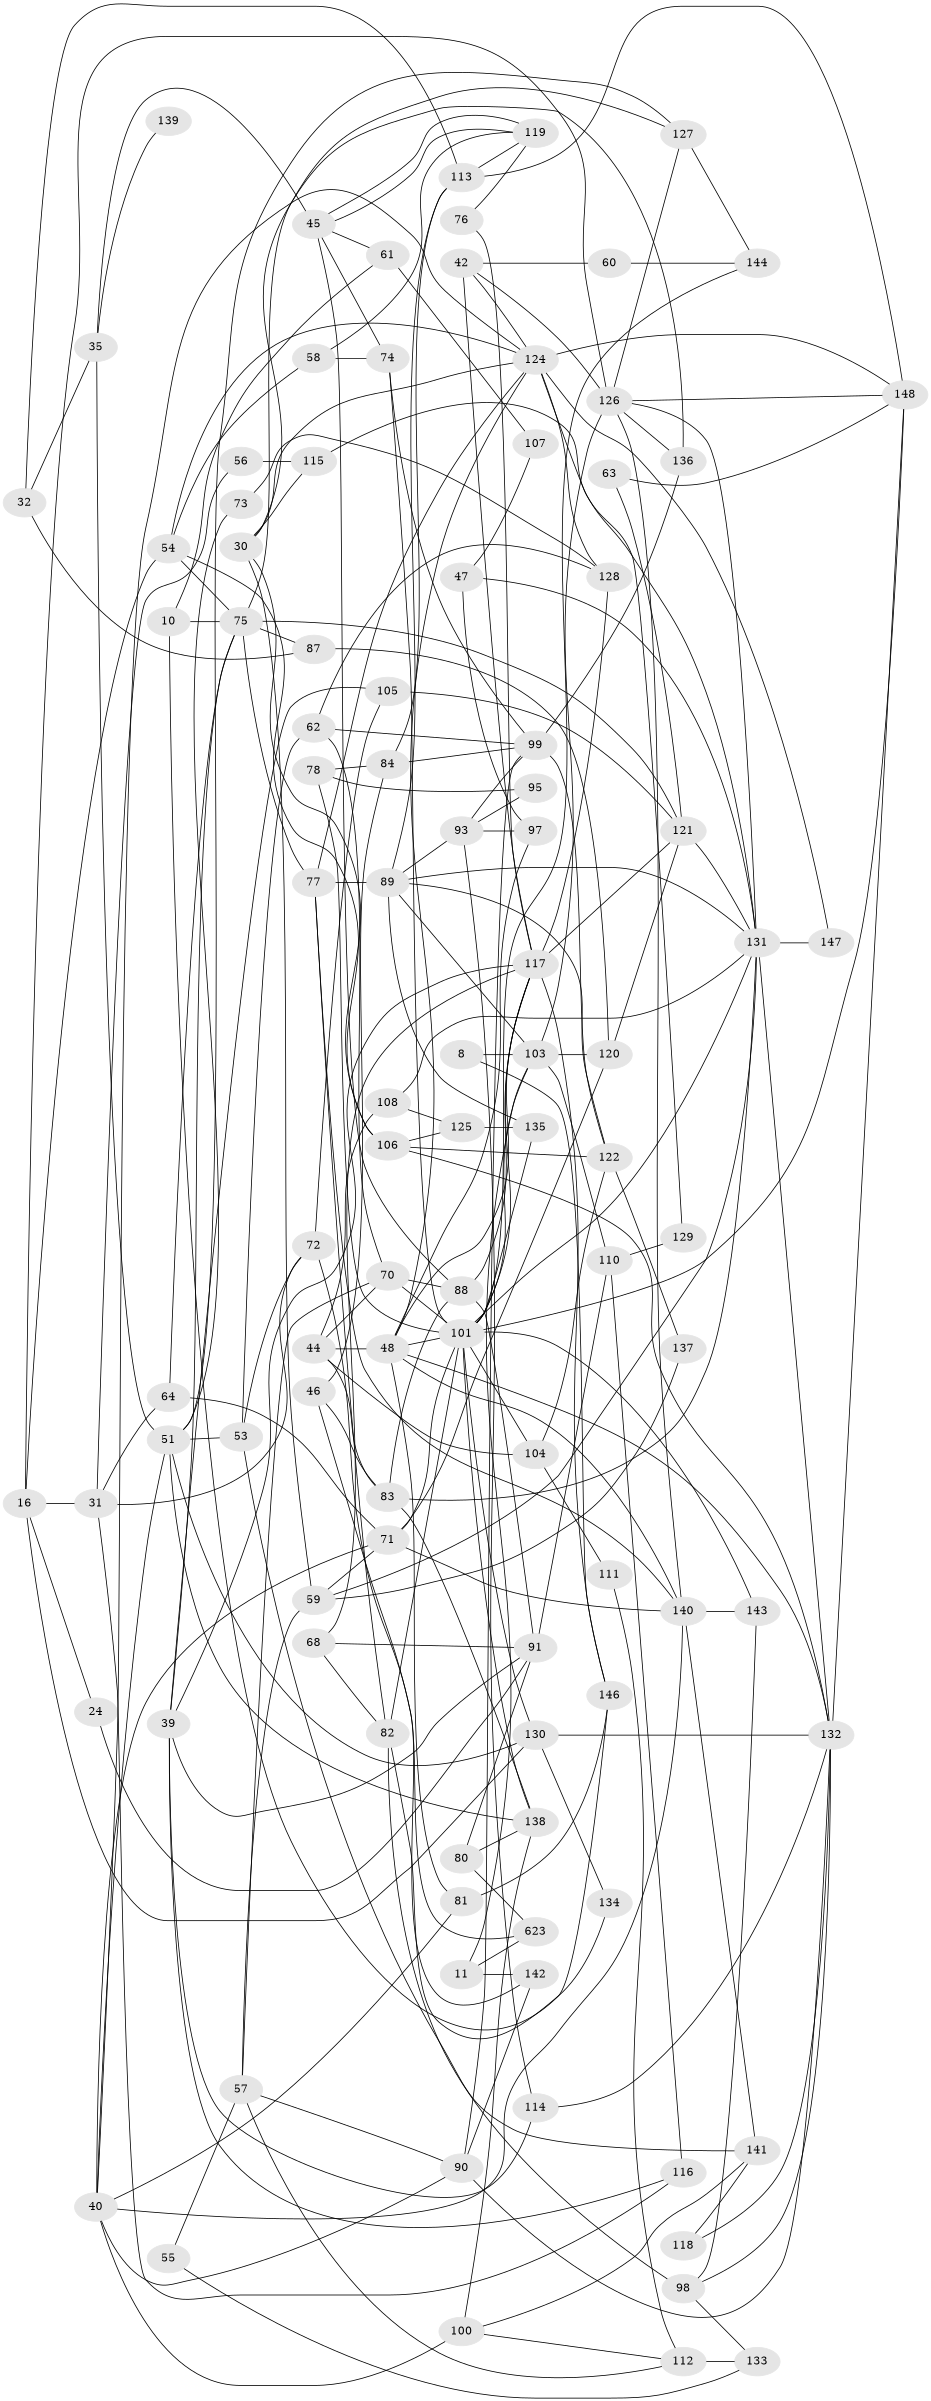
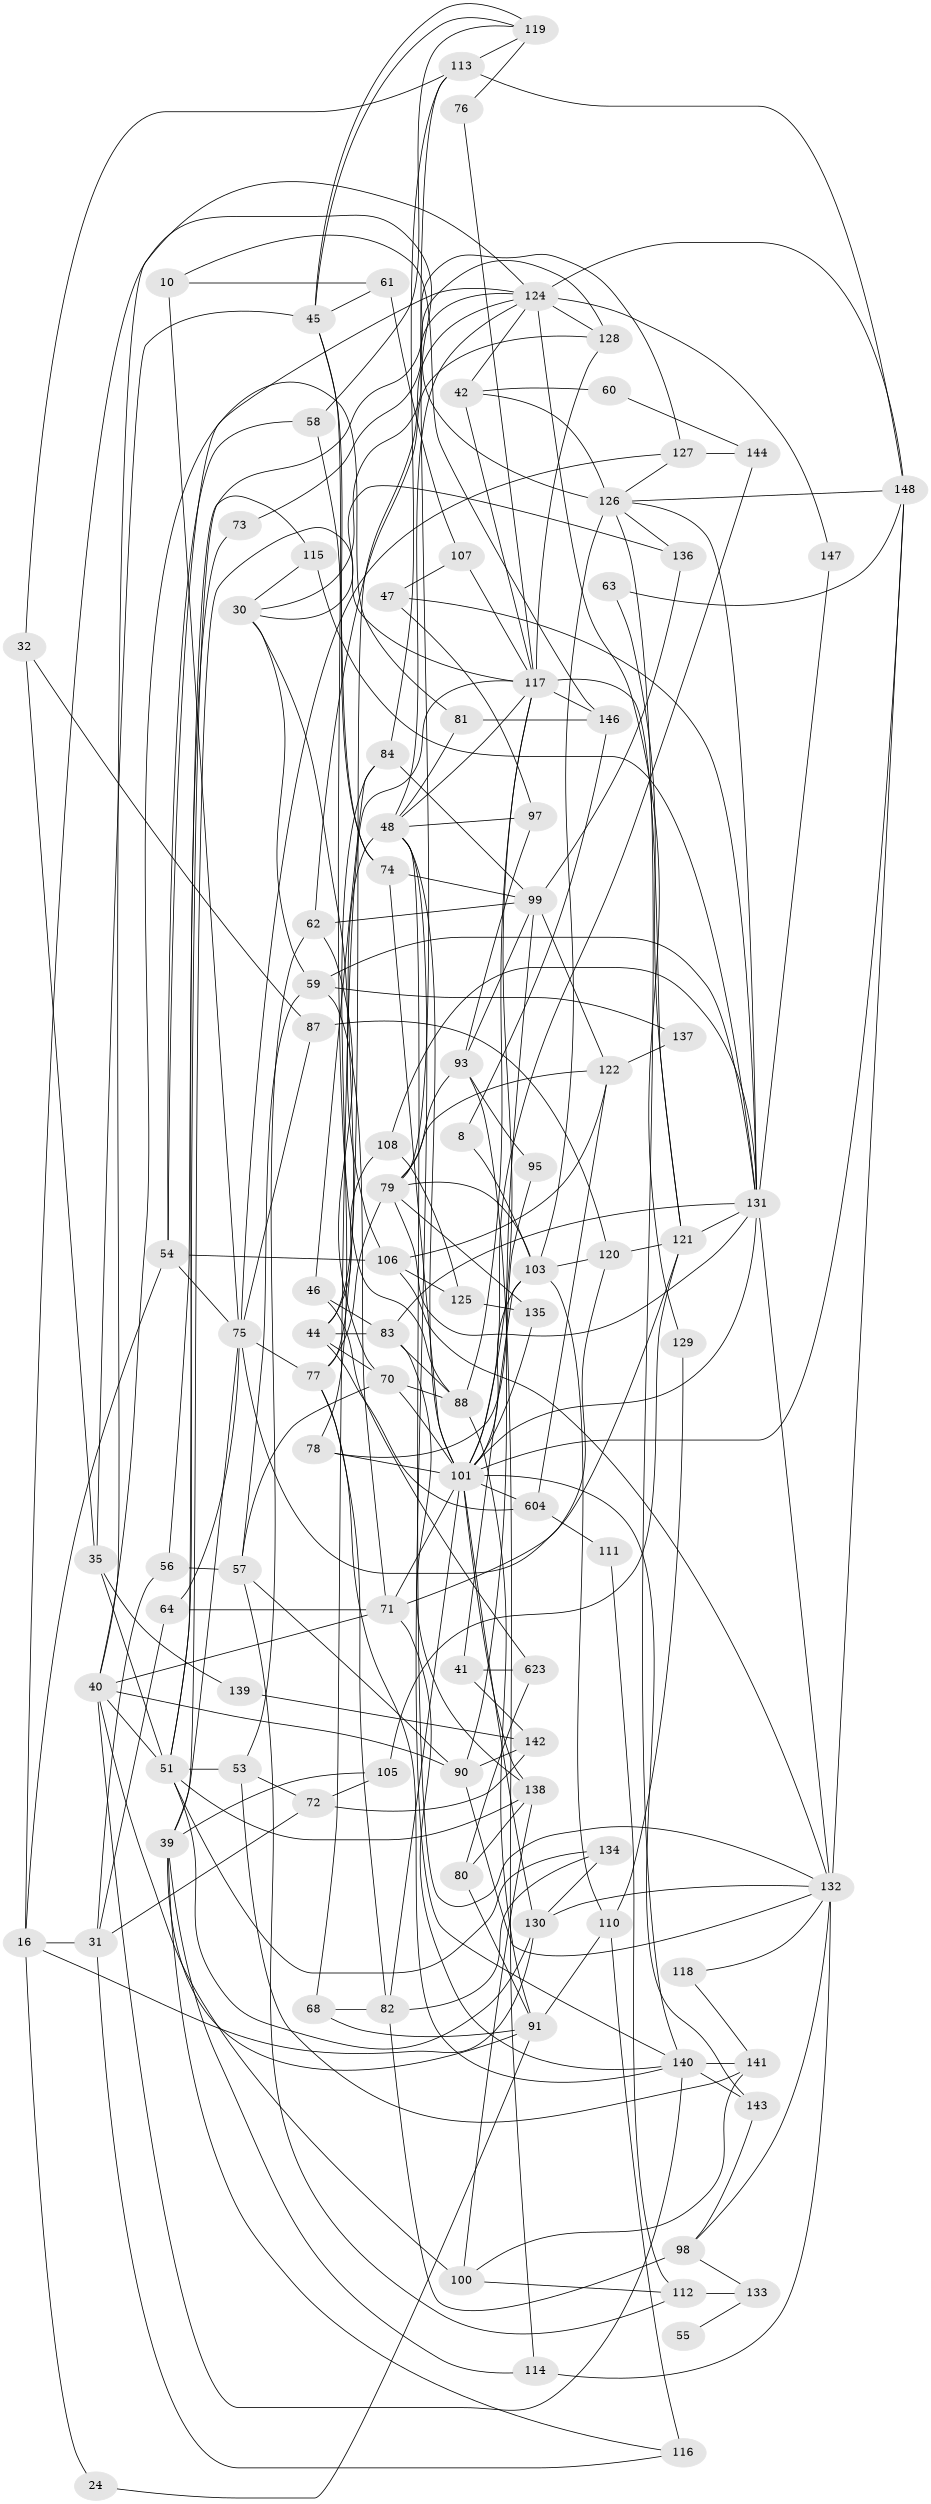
none -> (499, 620)
(388, 883) -> (388, 1189)
(536, 1454) -> (536, 1507)
none -> (388, 1717)
none -> (354, 1973)
(462, 1975) -> (462, 1670)
(205, 2174) -> (204, 1569)
